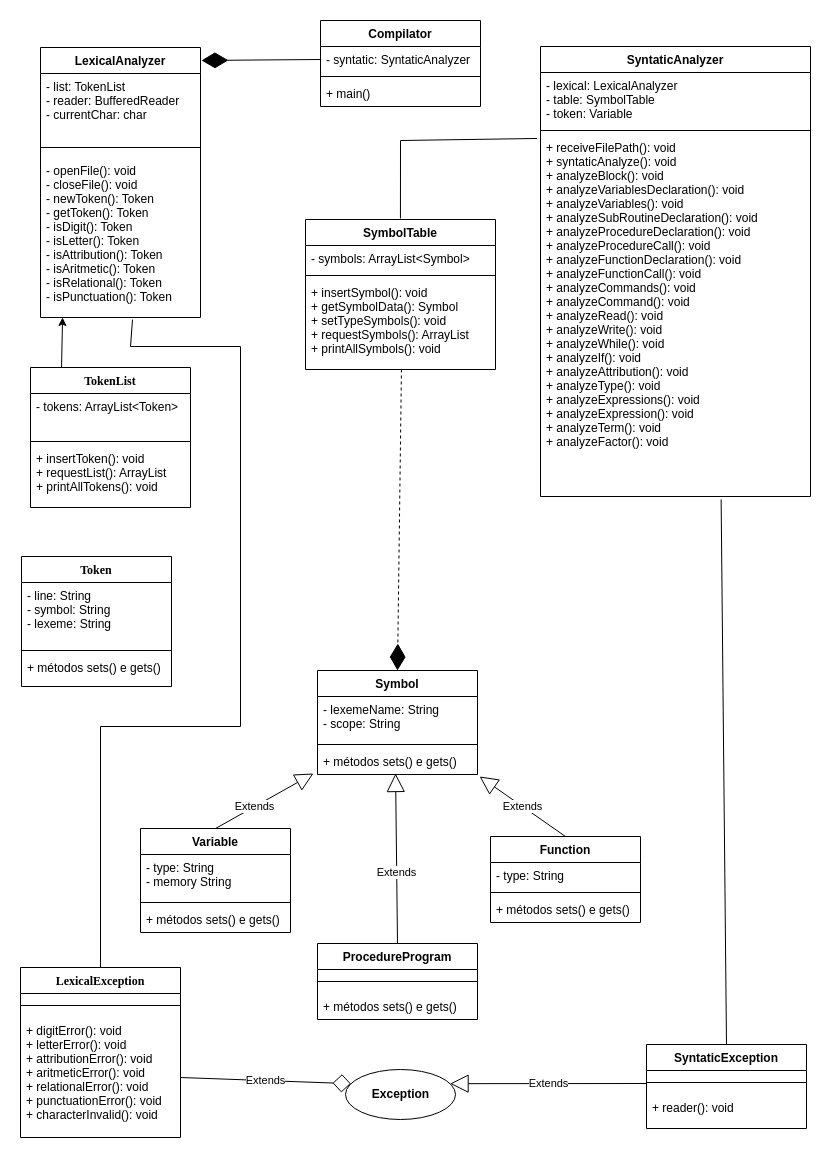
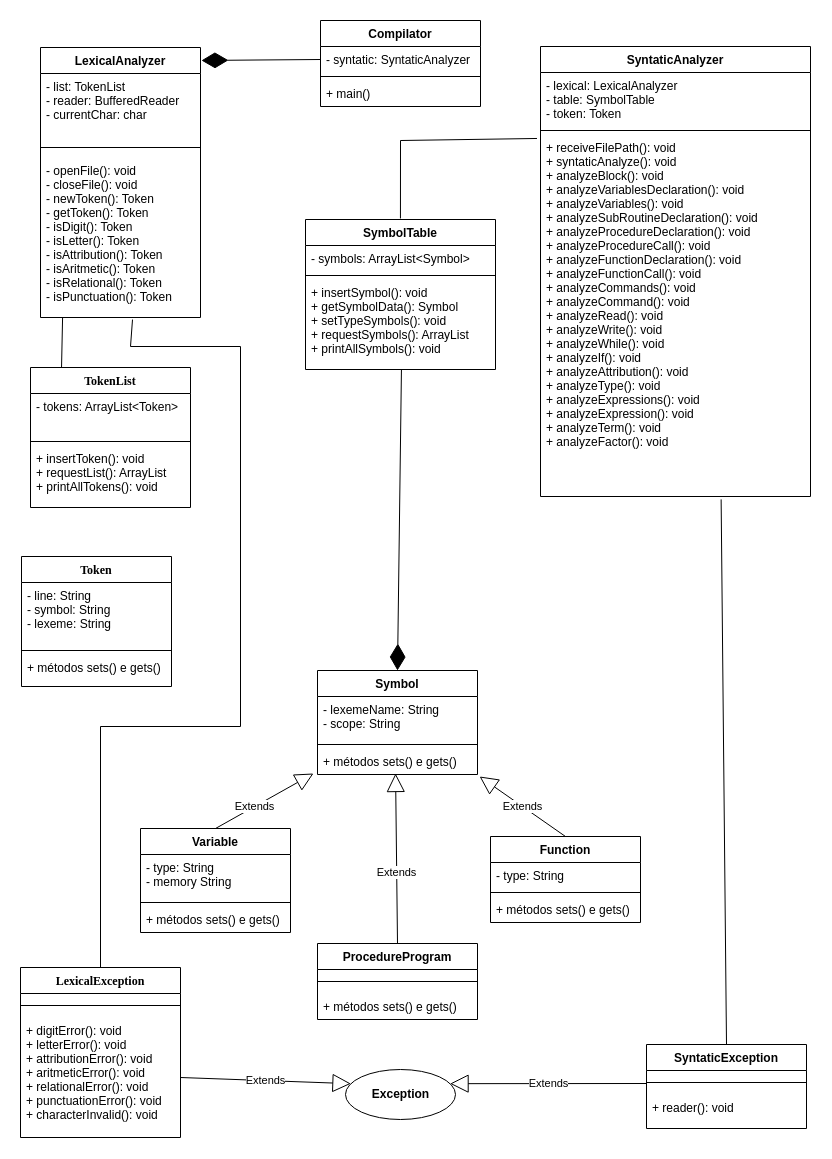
(619, 86) -> (619, 86)
(62, 325) -> (62, 324)
(400, 508) -> (400, 508)
(331, 1083) -> (331, 1083)
